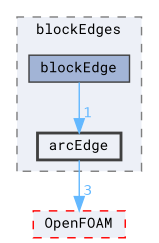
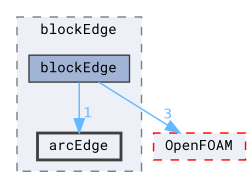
(79, 30) -> (79, 30)
(79, 180) -> (131, 103)
